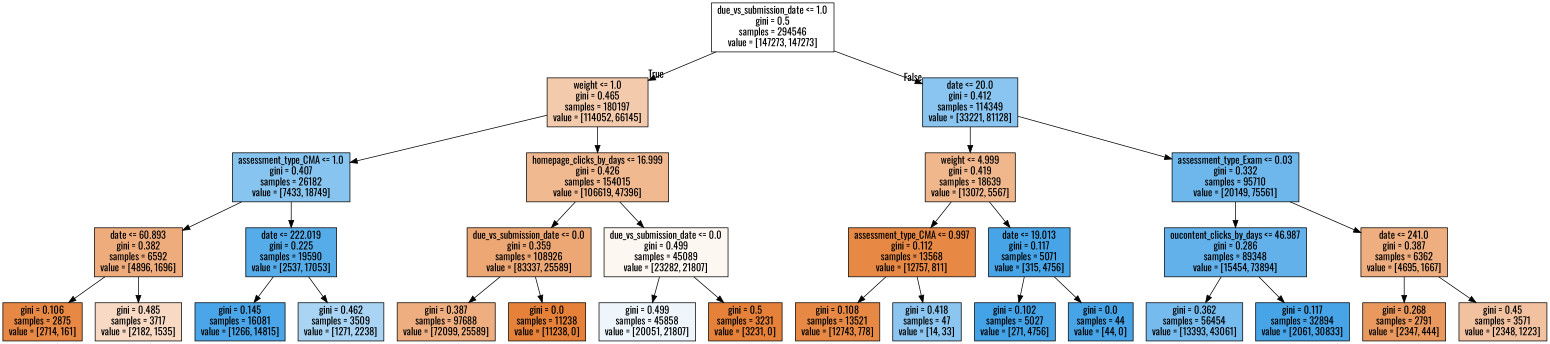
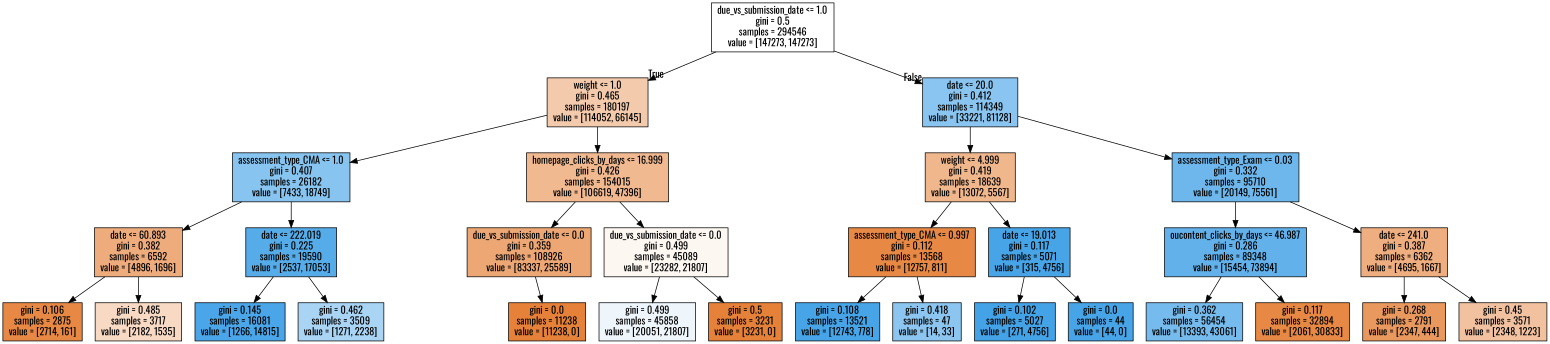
(446, 322) -> none
(838, 322) -> (838, 322)
(1303, 322) -> (1303, 322)
